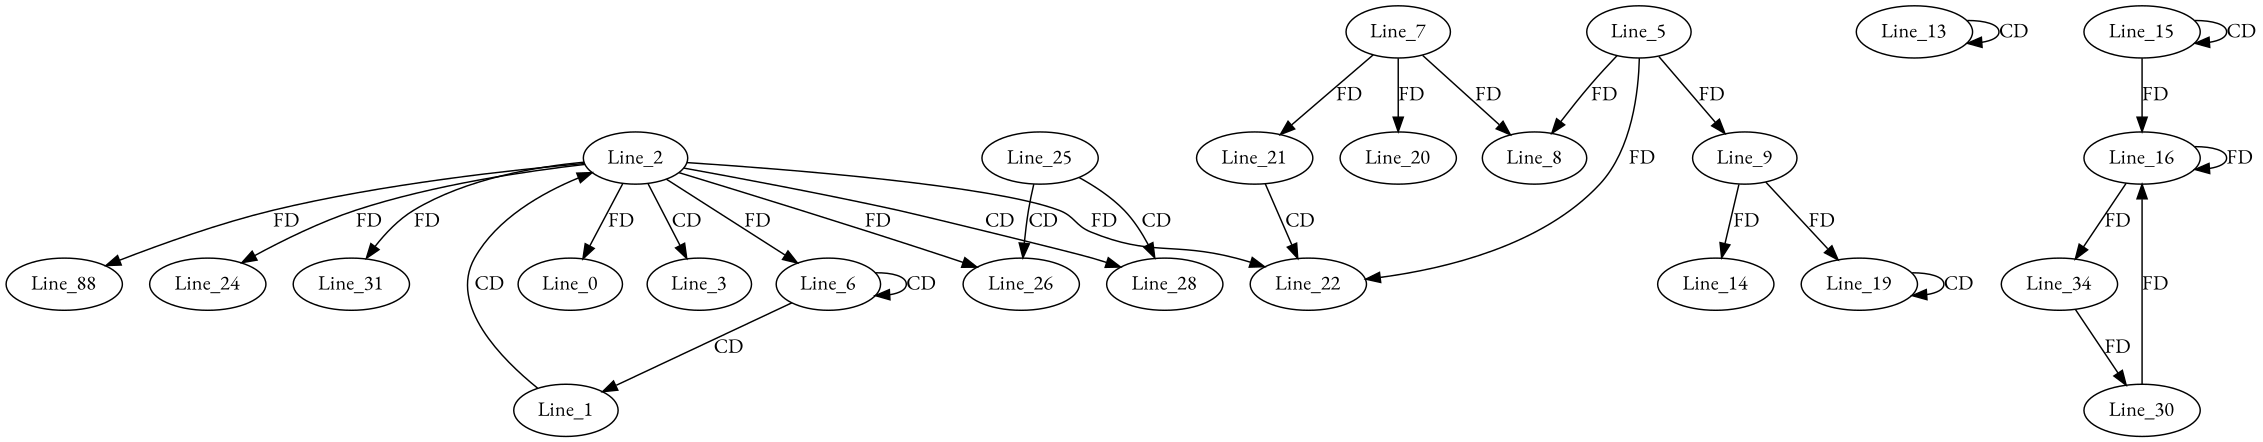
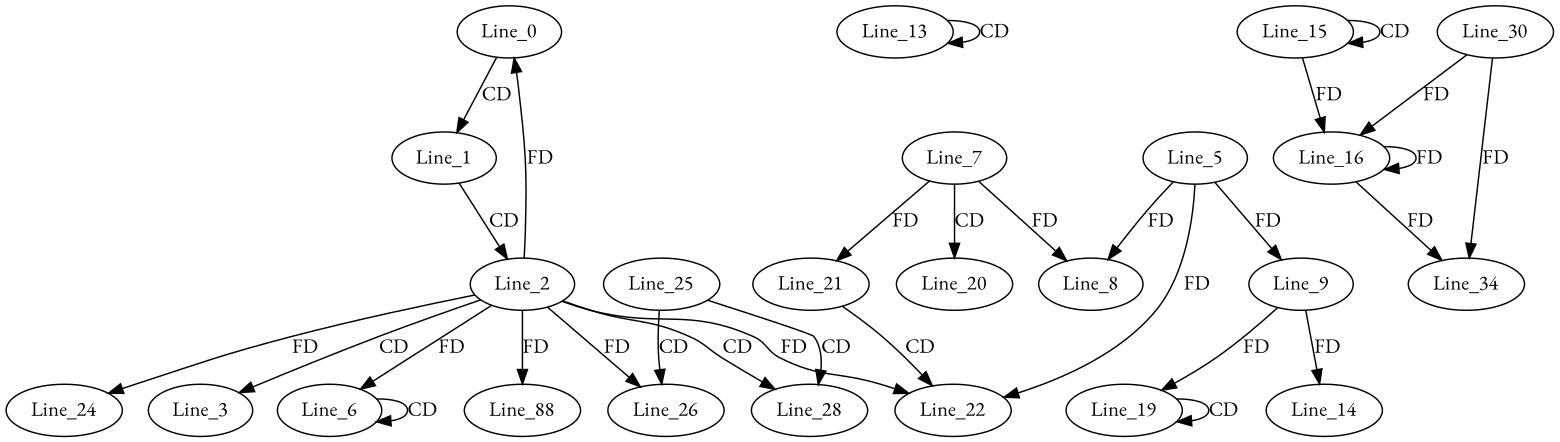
(1412, 95) -> (970, 221)
(351, 284) -> none
(2097, 341) -> (1482, 151)
(704, 344) -> (480, 89)
